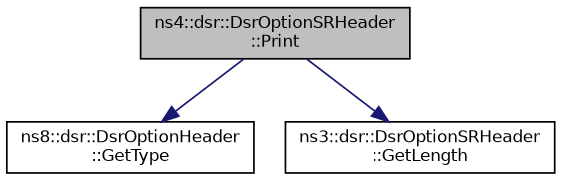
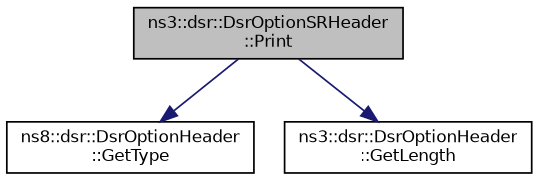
(275, 33) -> (268, 33)
(420, 147) -> (408, 147)
